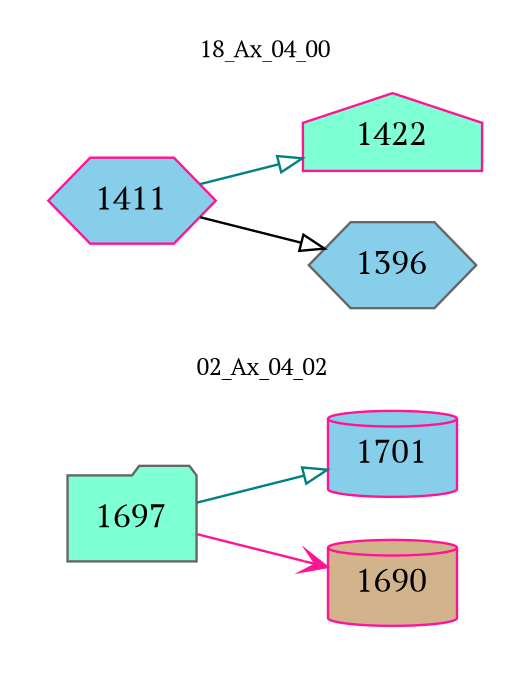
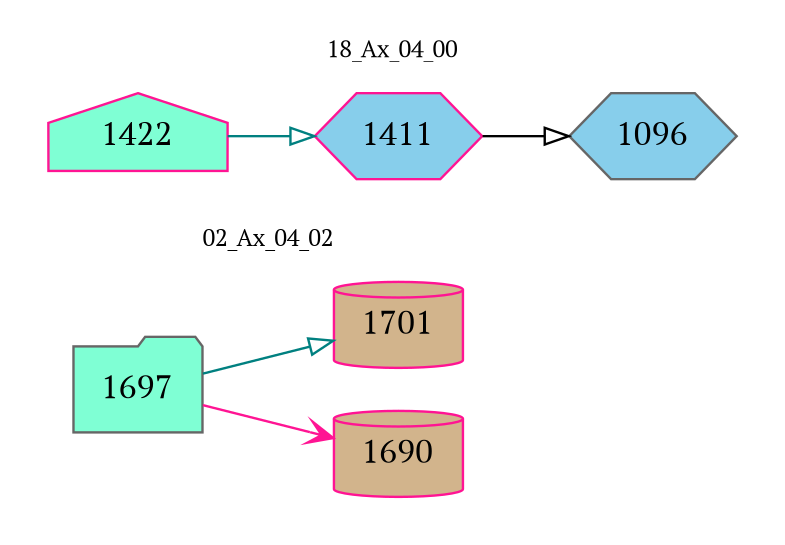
(240, 174) -> (259, 136)
(392, 265) -> (653, 136)
(392, 454) -> (398, 325)
